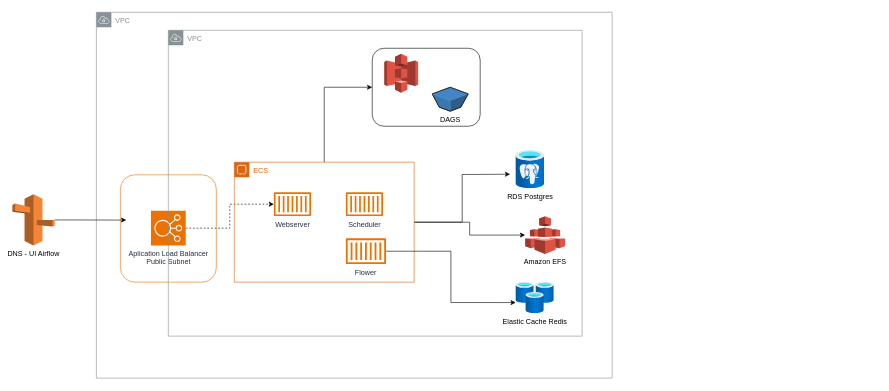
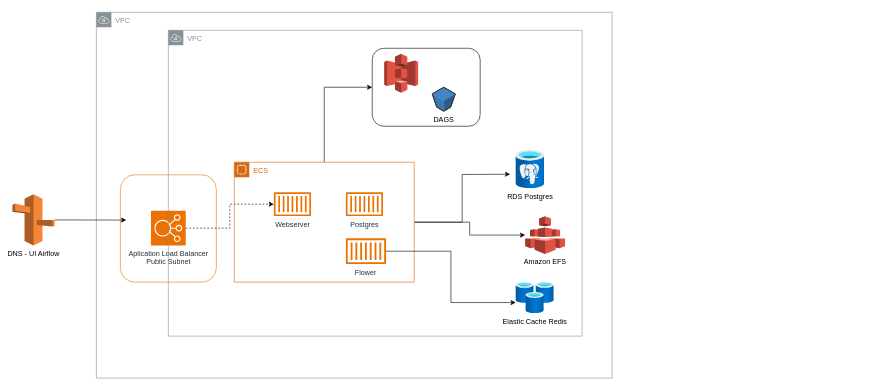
(450, 99) -> (444, 99)
(365, 225) -> (365, 225)
